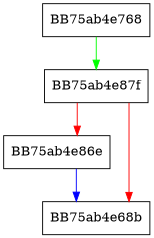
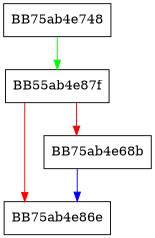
(96, 20) -> (57, 20)
(96, 86) -> (57, 86)
(76, 180) -> (77, 180)
